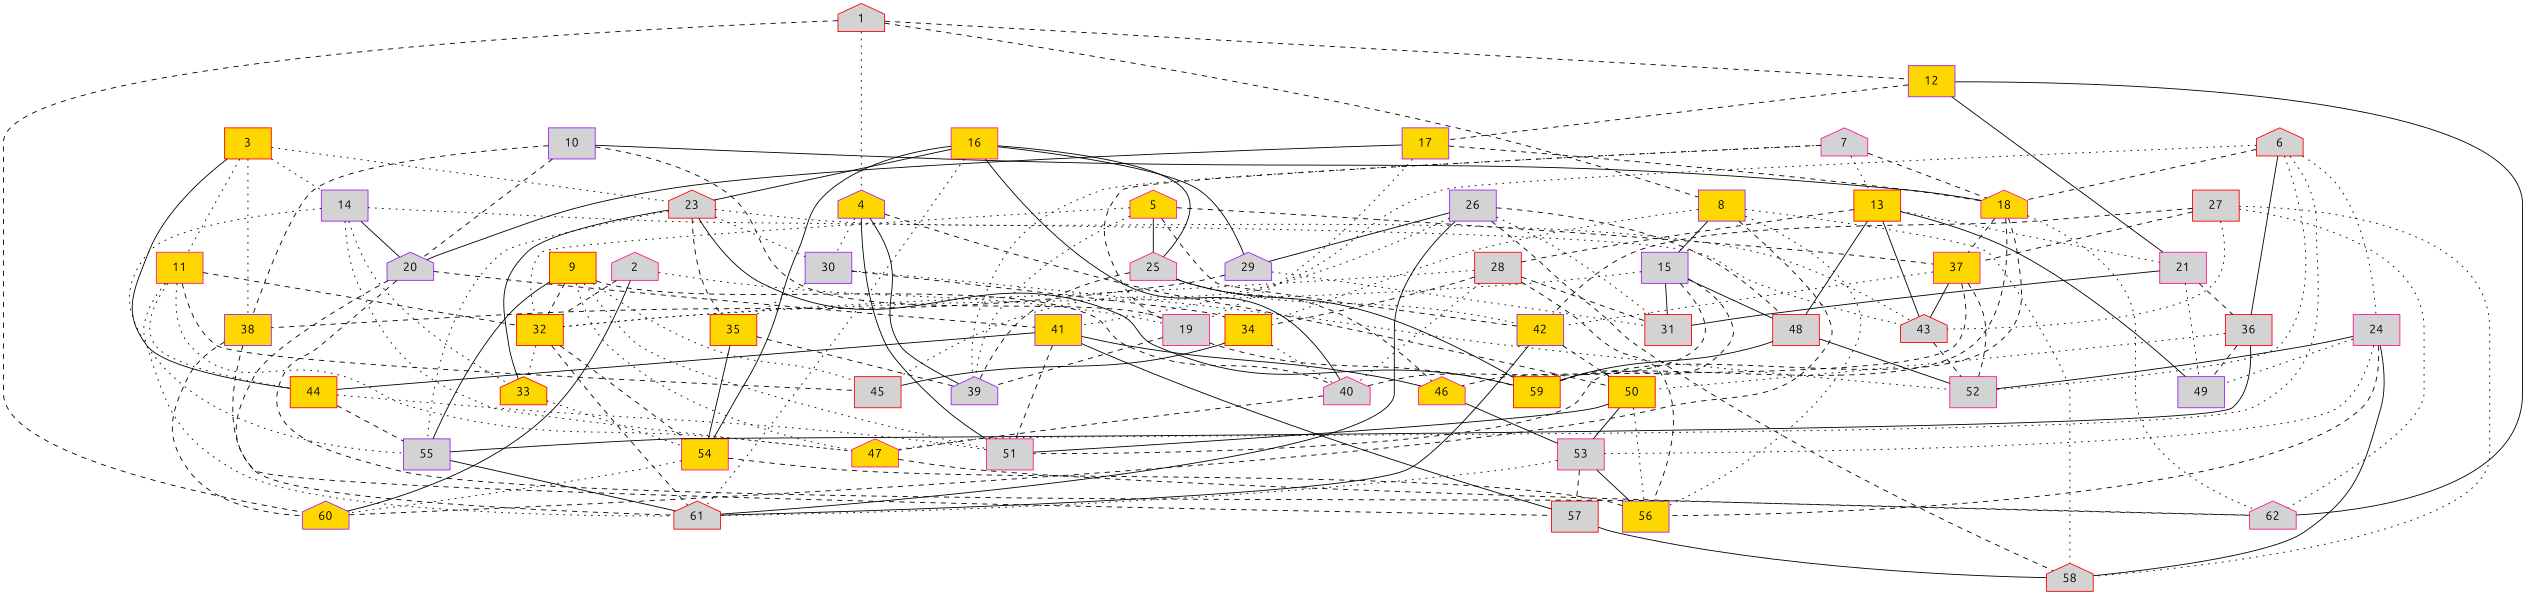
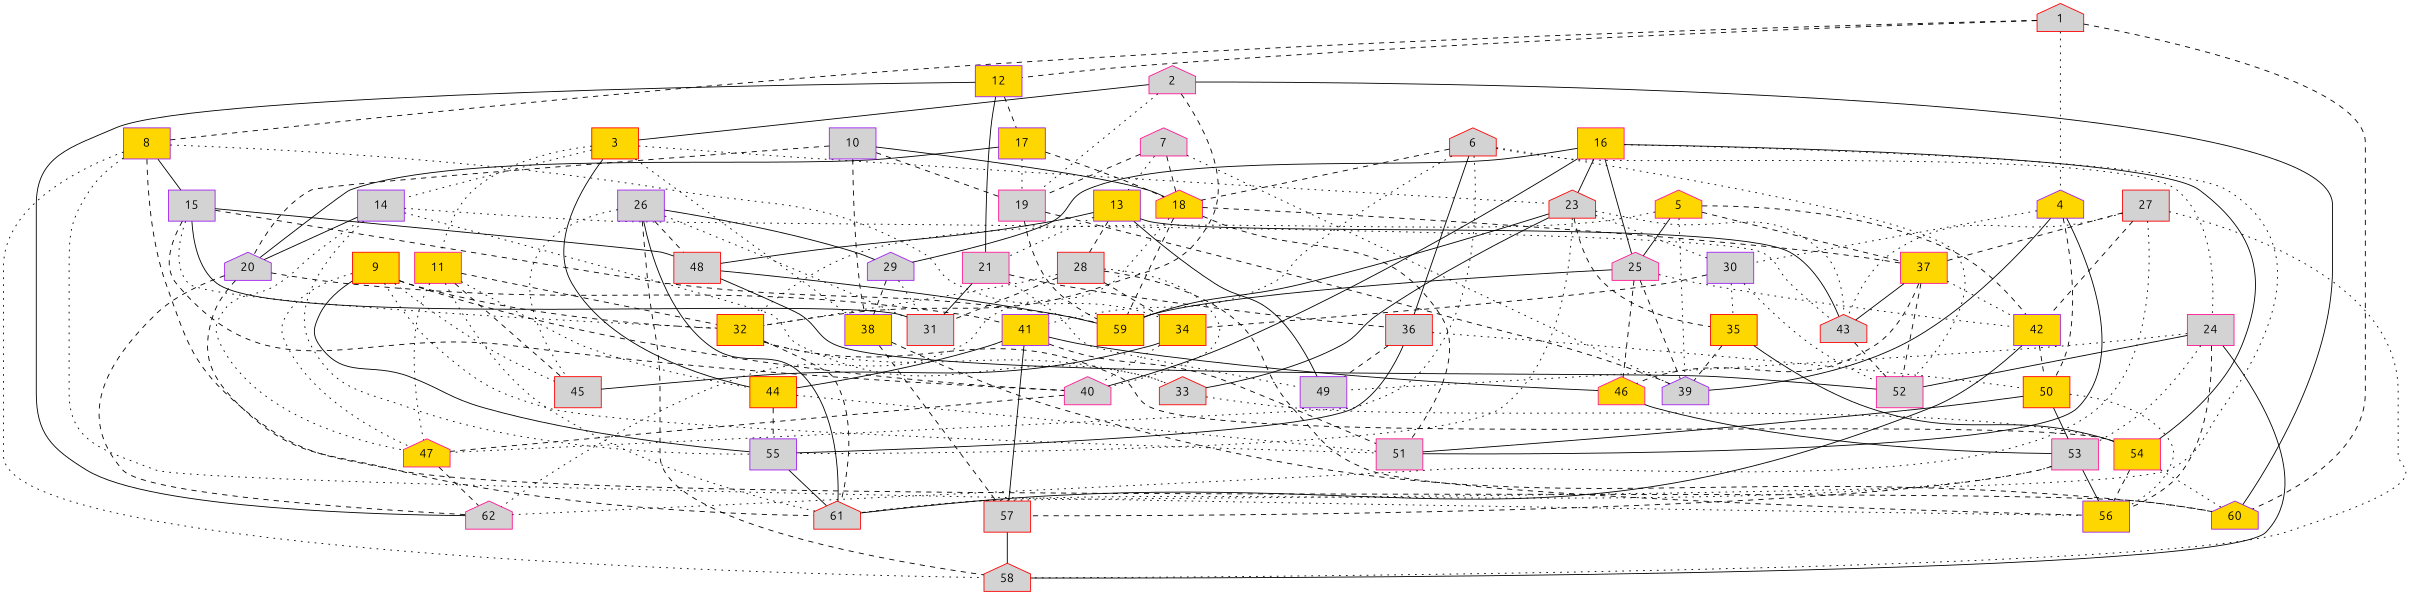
none -> (894, 112)
(1877, 206) -> (1117, 206)
(524, 392) -> (1183, 392)
